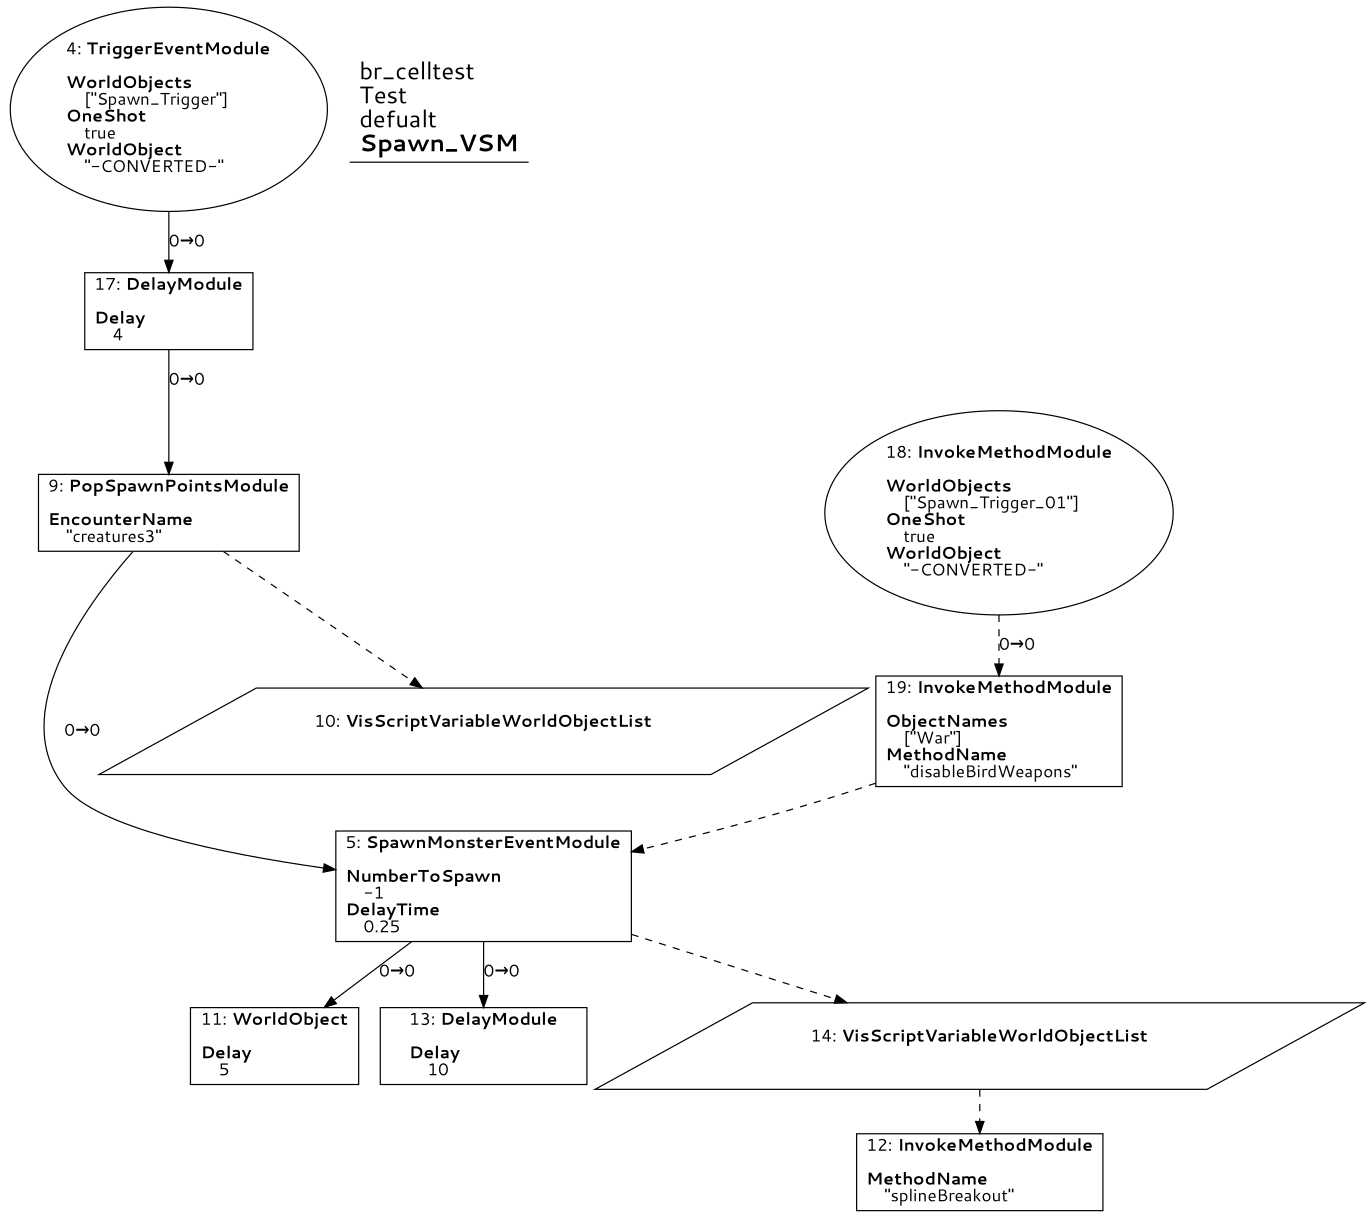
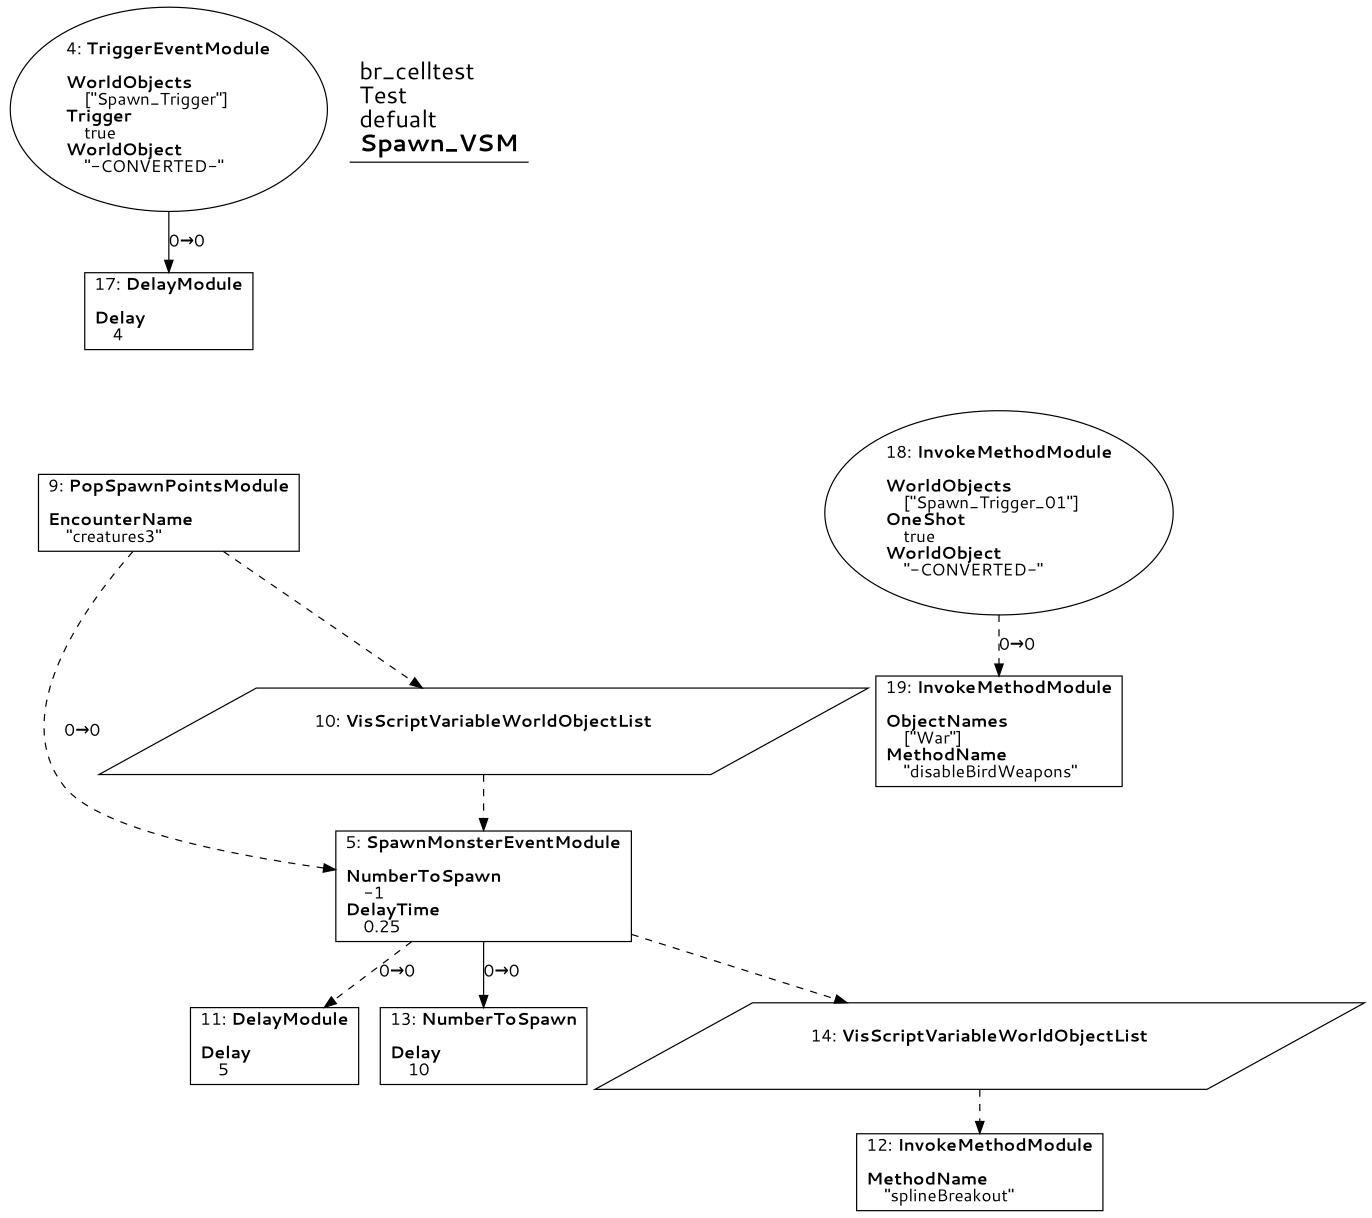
(106, 117) -> (99, 117)
(169, 406) -> none
(69, 790) -> (69, 790)
(760, 818) -> (484, 796)
(373, 971) -> (373, 971)
(290, 1020) -> (290, 1020)
(499, 1020) -> (499, 1020)
